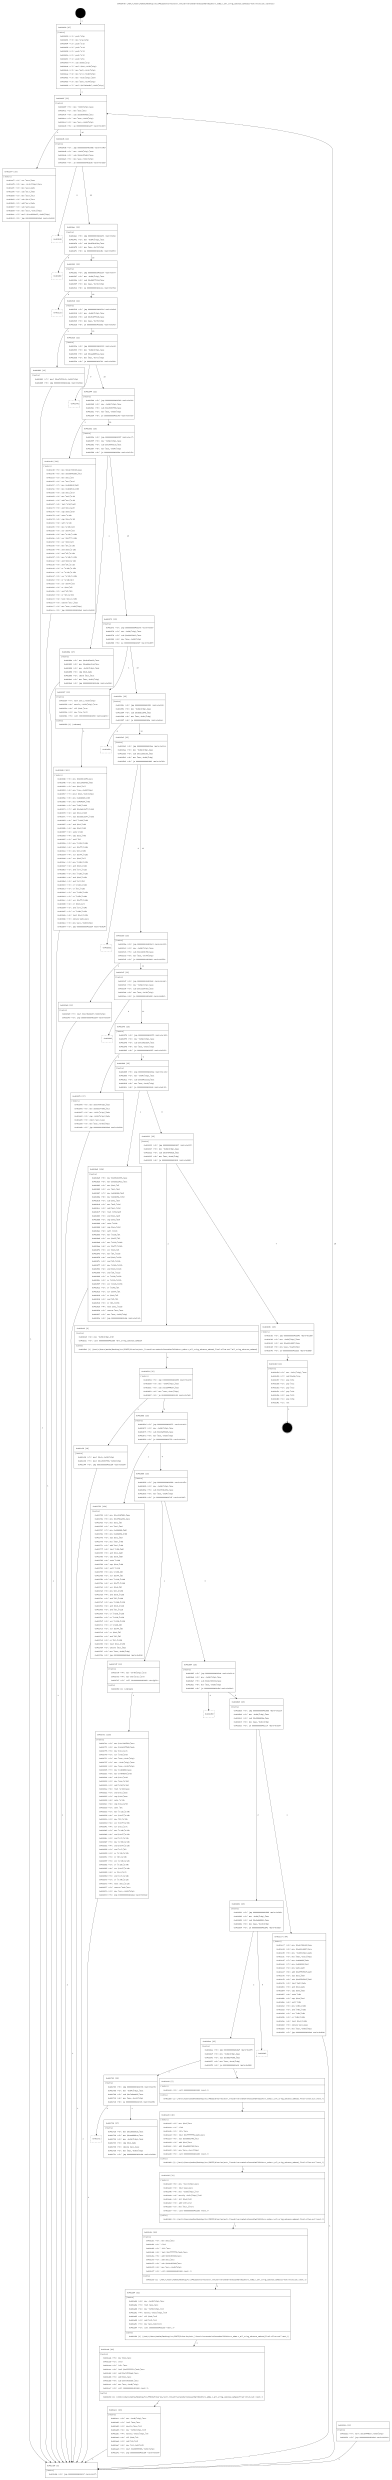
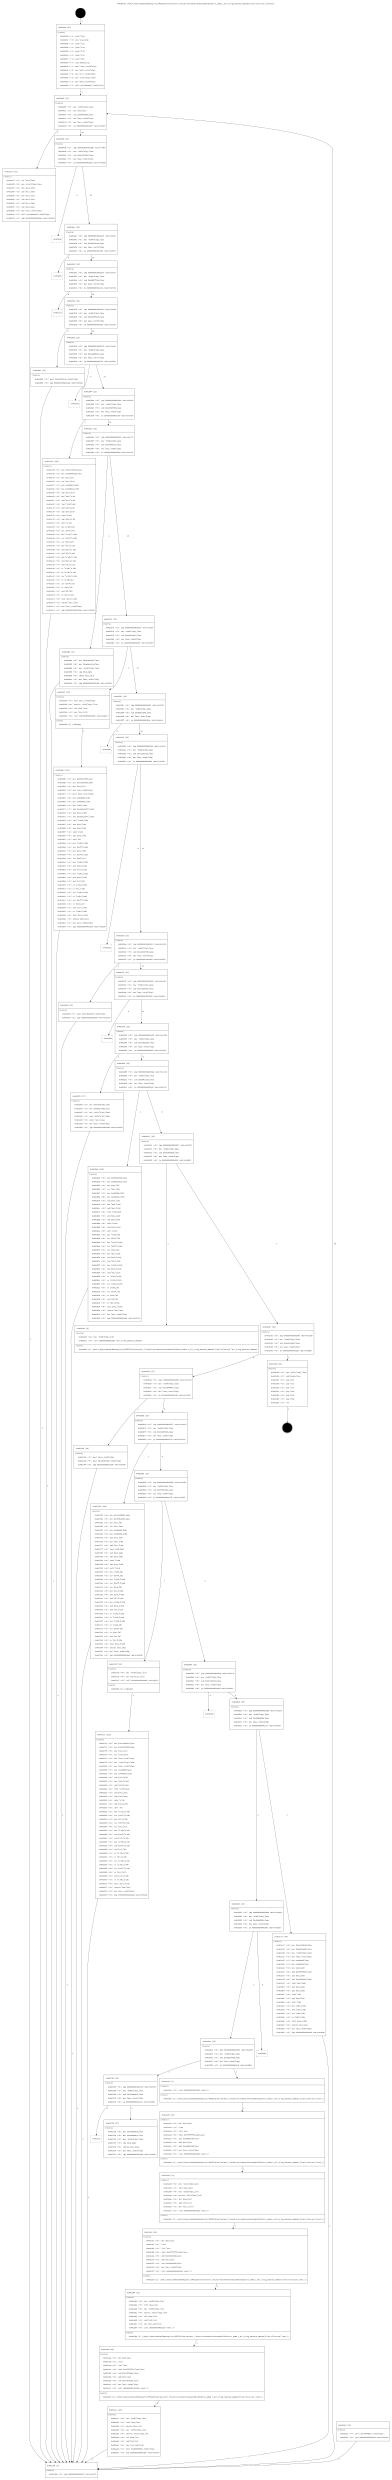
(166, 1360) -> (228, 1366)
